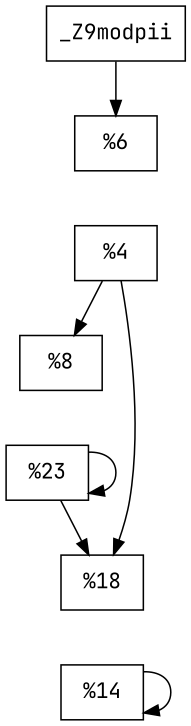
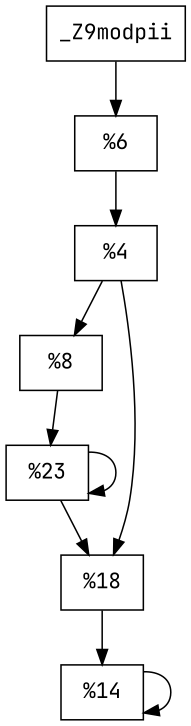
none -> (116, 191)
none -> (55, 410)
none -> (102, 630)
